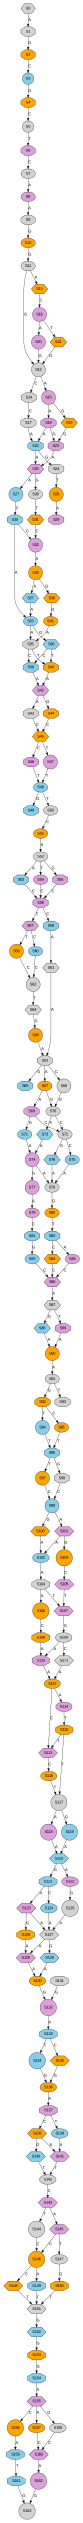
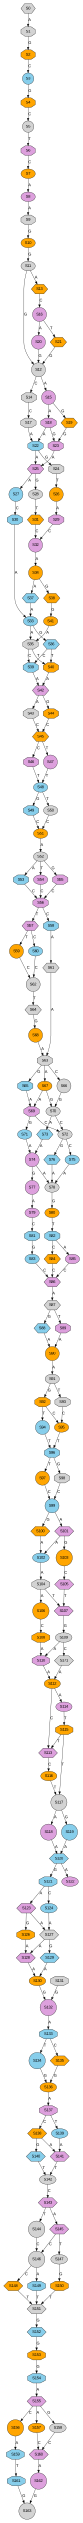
(28, 174) -> (28, 174)
(24, 531) -> (47, 531)
none -> (35, 821)
none -> (28, 1097)
none -> (62, 1413)
(70, 1908) -> none
(37, 2259) -> (37, 2259)
